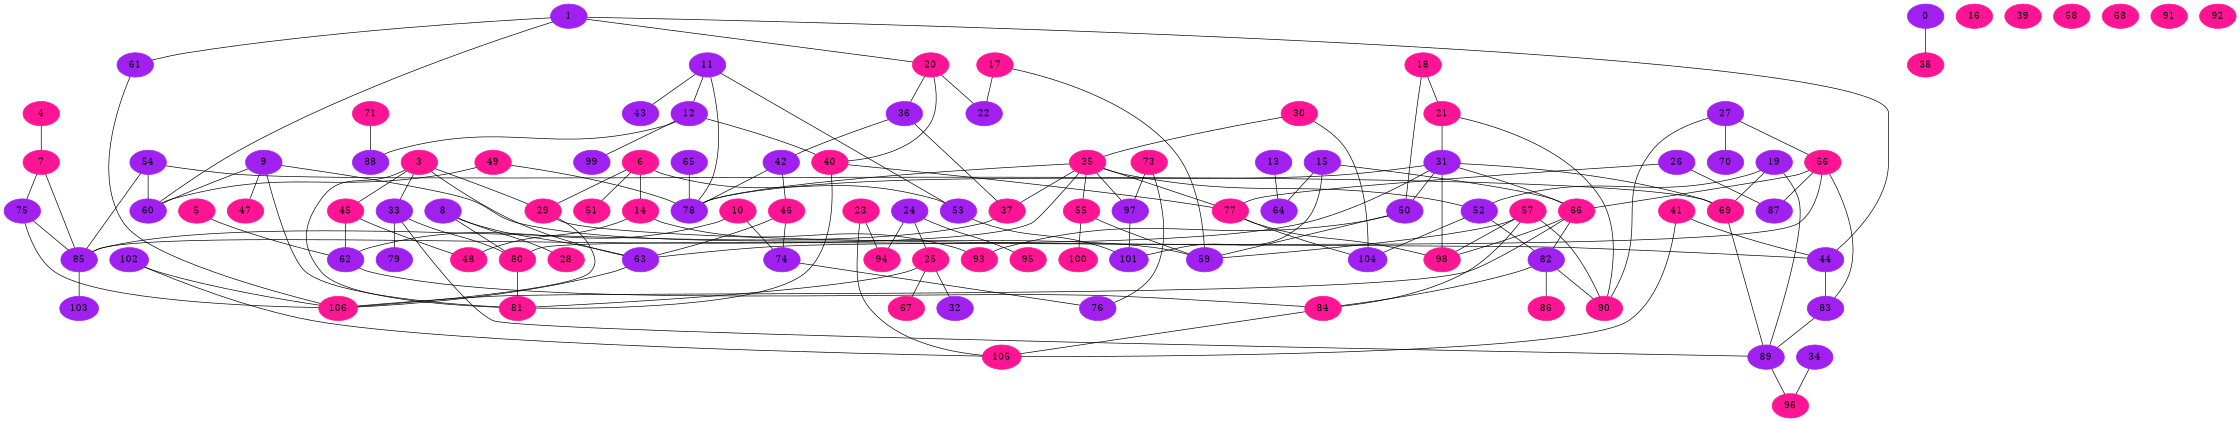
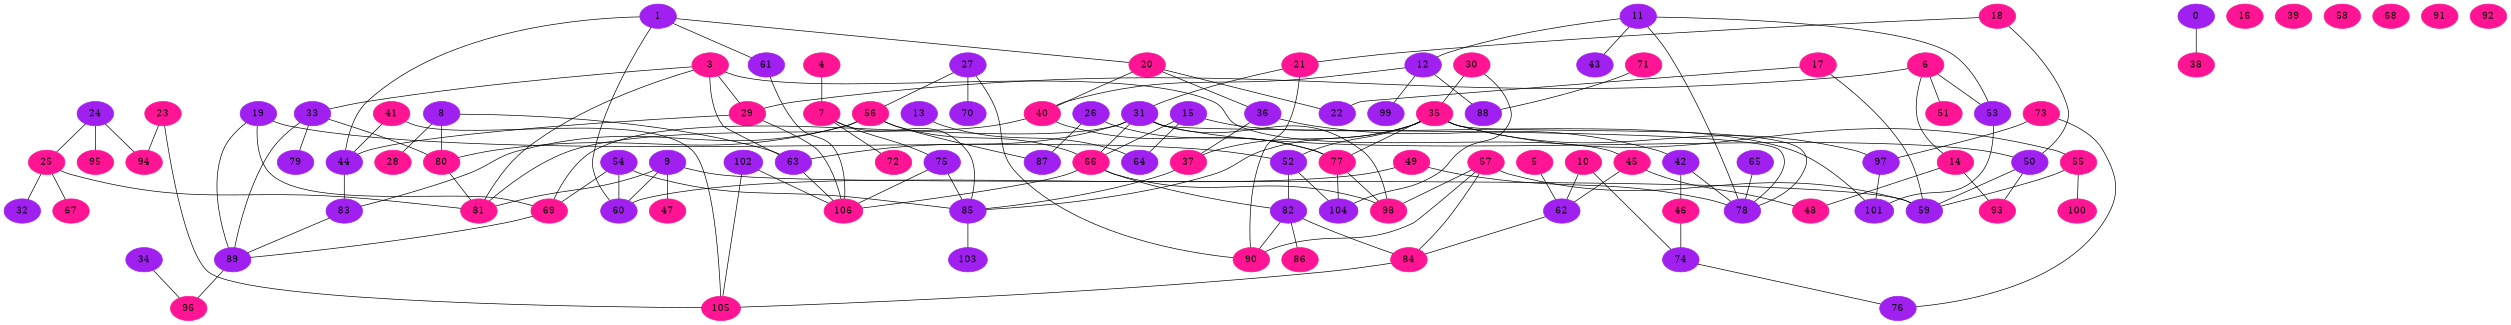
none -> (894, 162)
(739, 232) -> none
